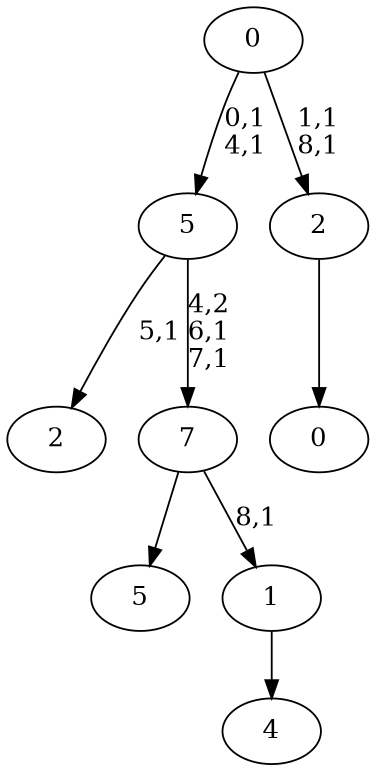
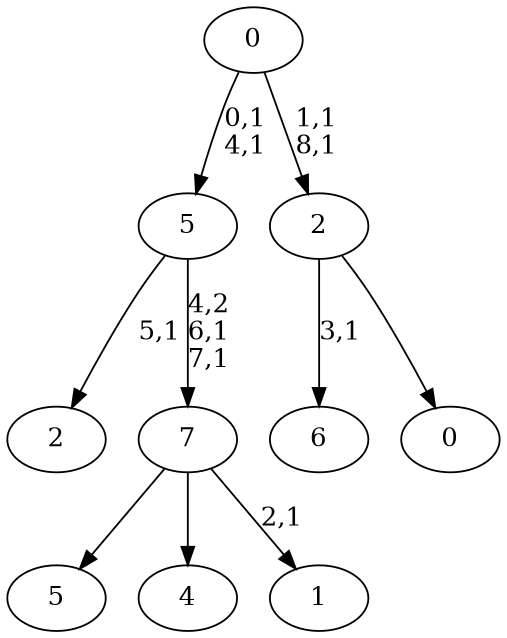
none -> (319, 439)
(256, 519) -> (282, 519)
(272, 656) -> (188, 510)
